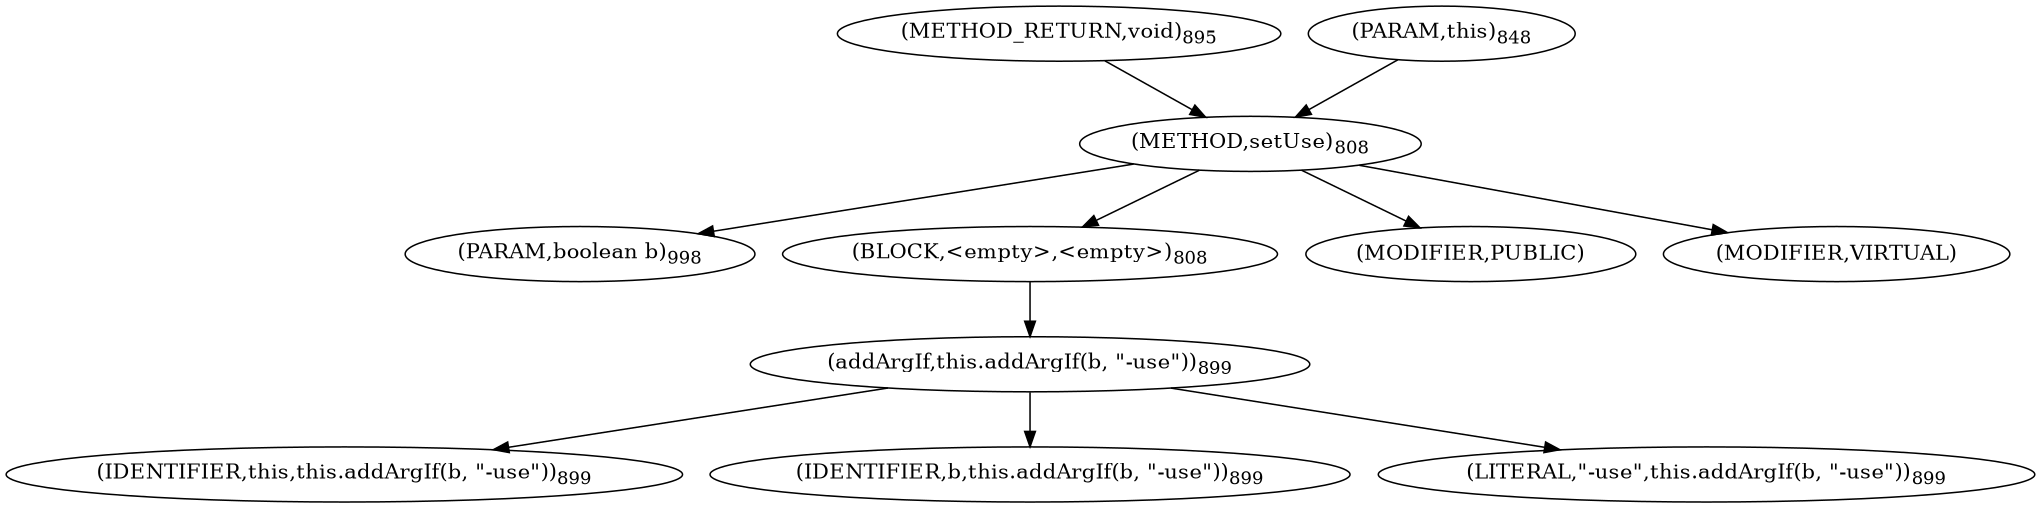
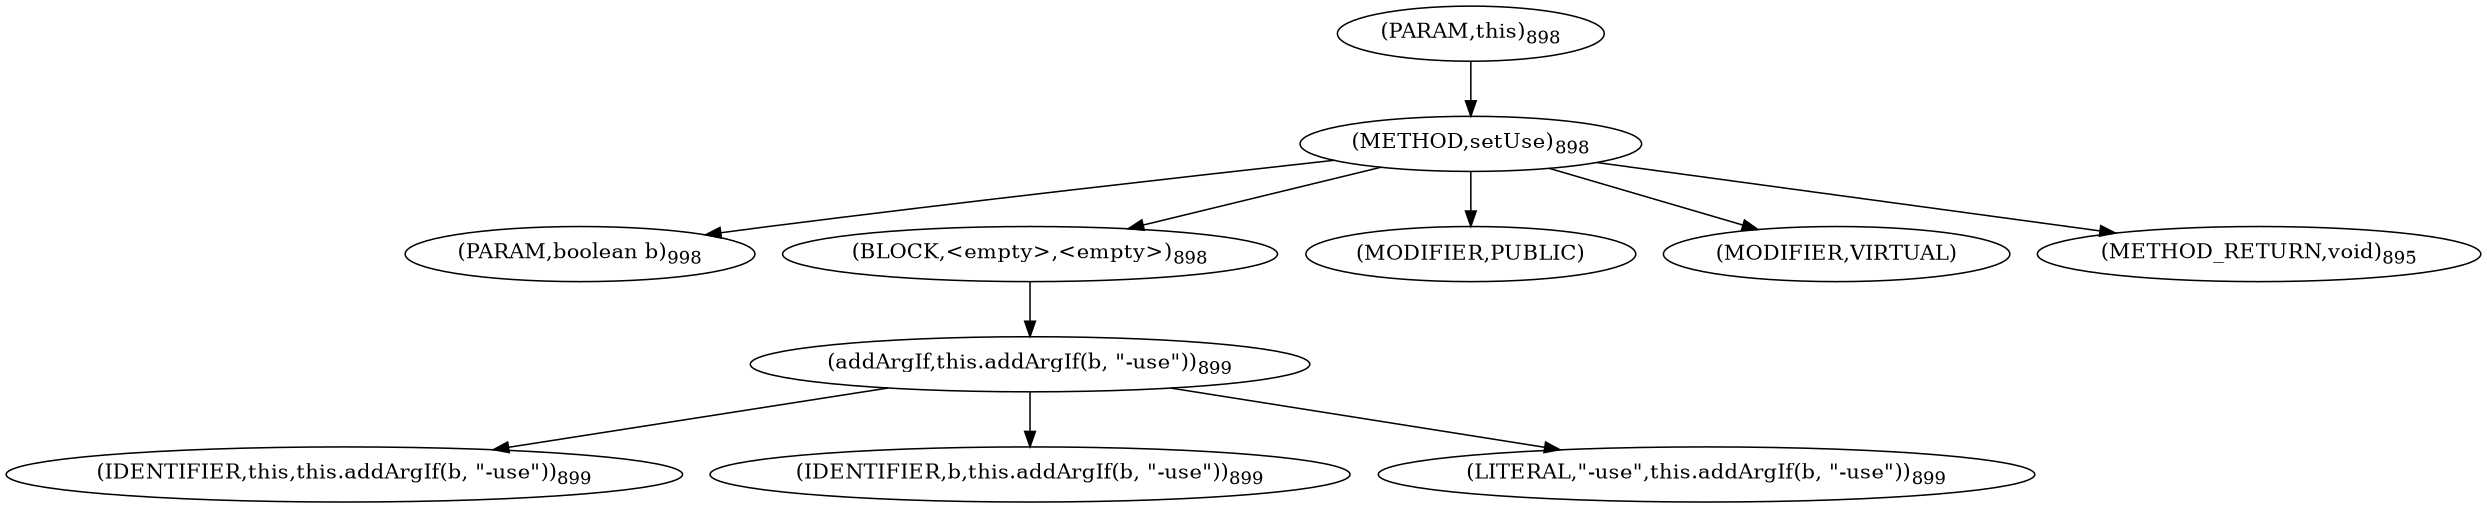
(1514, 31) -> (1544, 31)
(1148, 85) -> (1848, 197)
(1352, 142) -> (1573, 142)
(1191, 252) -> (1191, 252)
